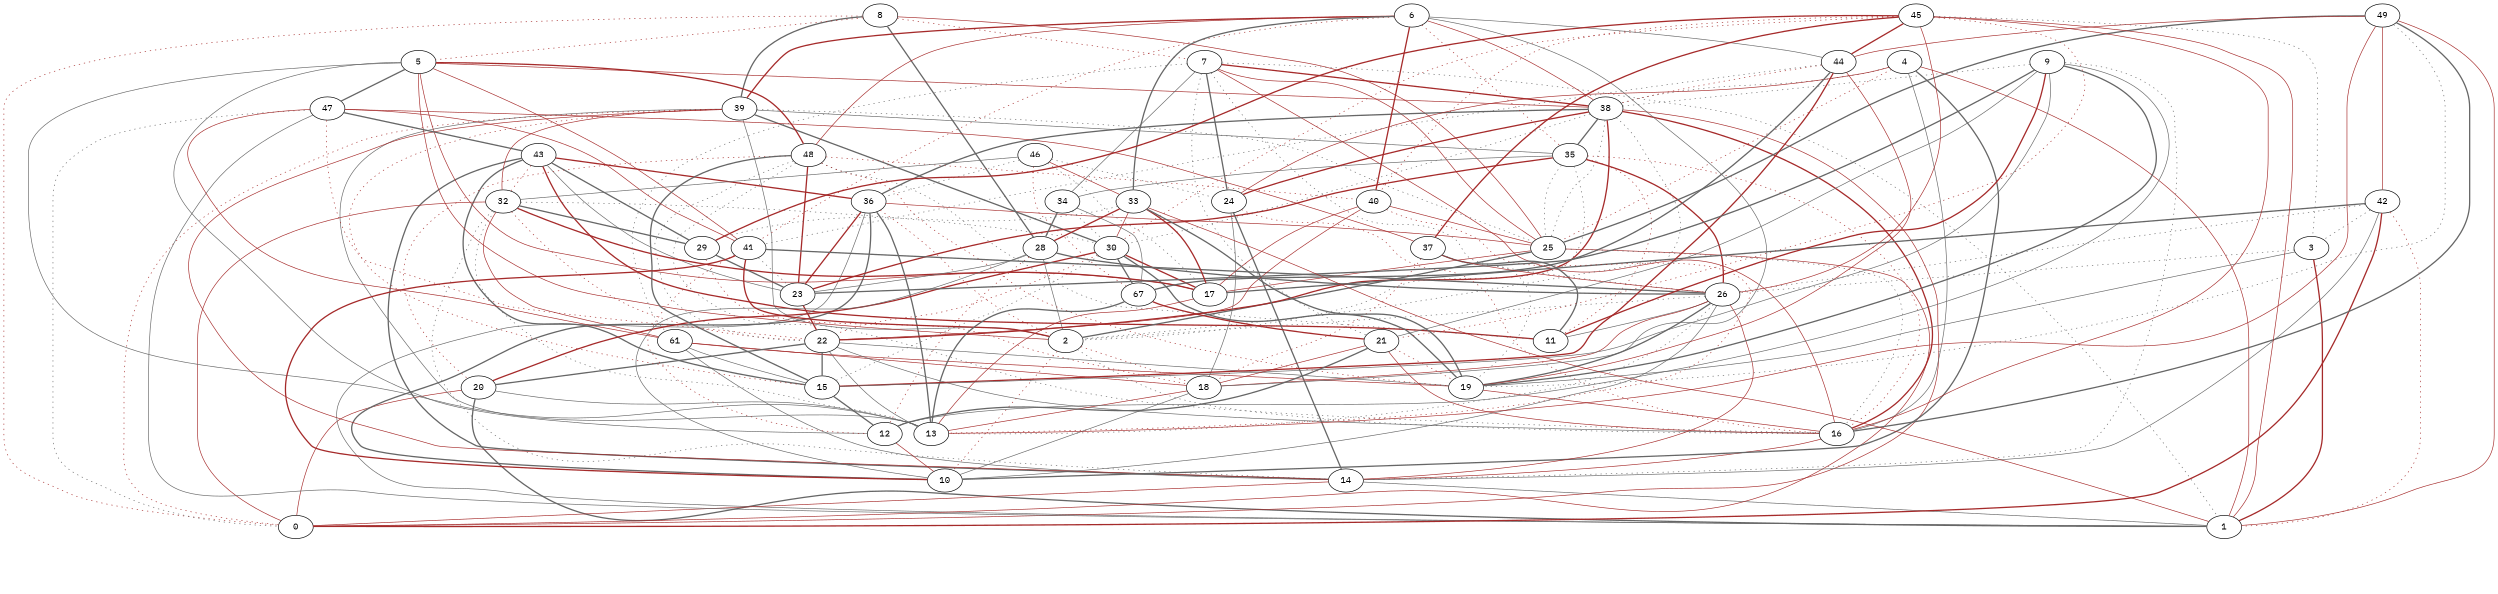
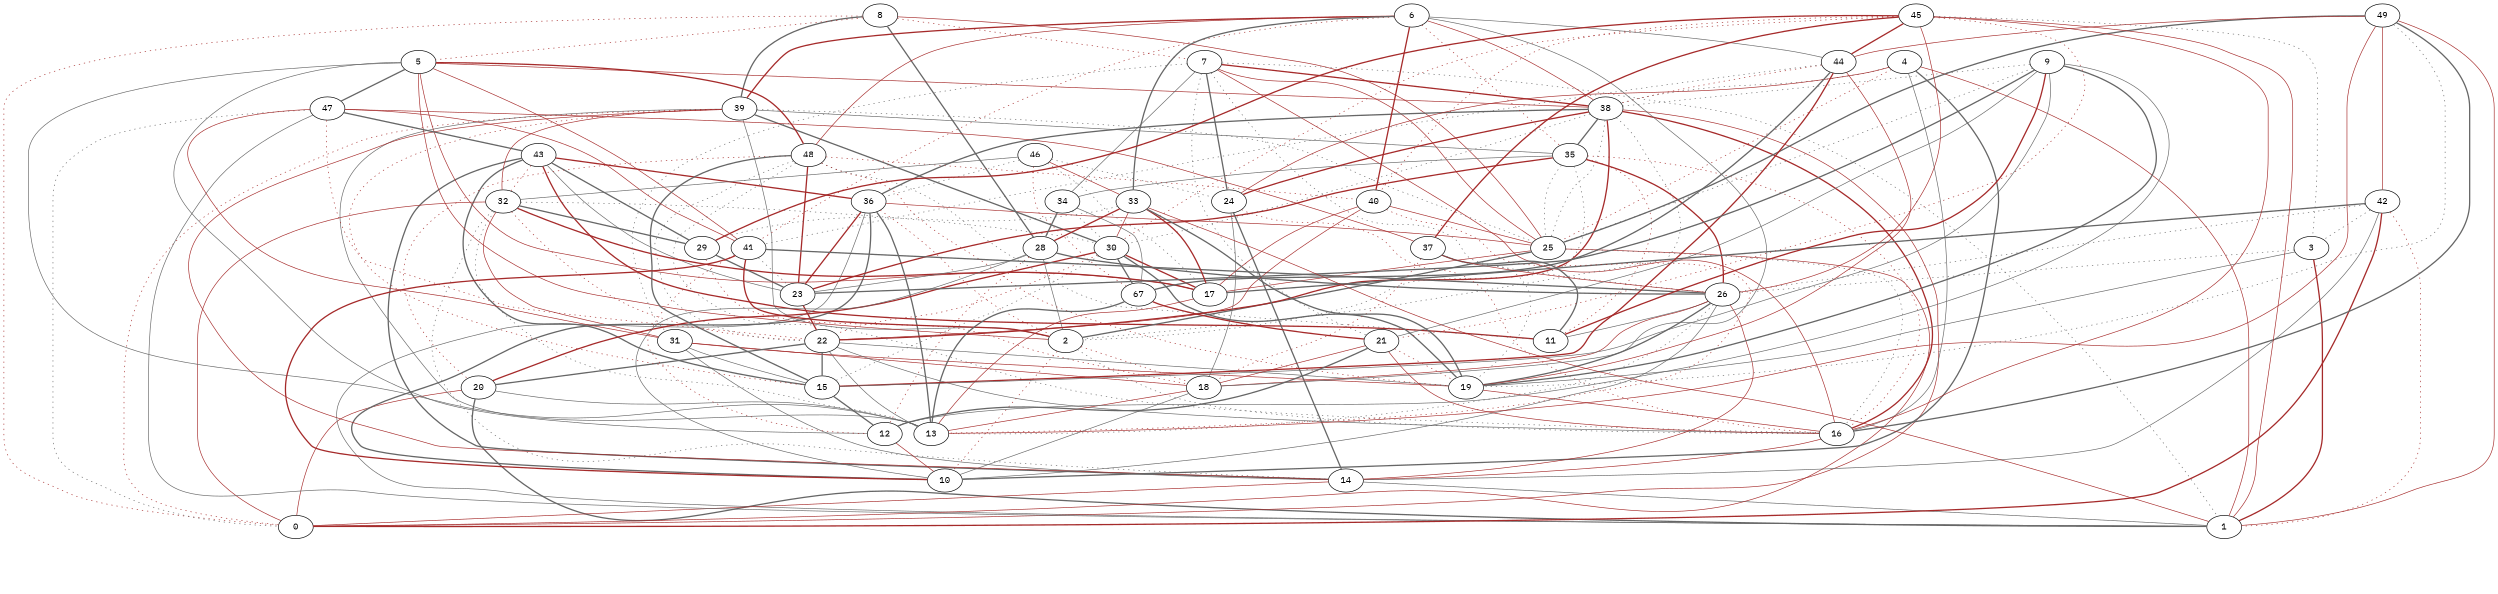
(1441, 315) -> none
(675, 341) -> (675, 341)
(2085, 446) -> (1798, 157)
